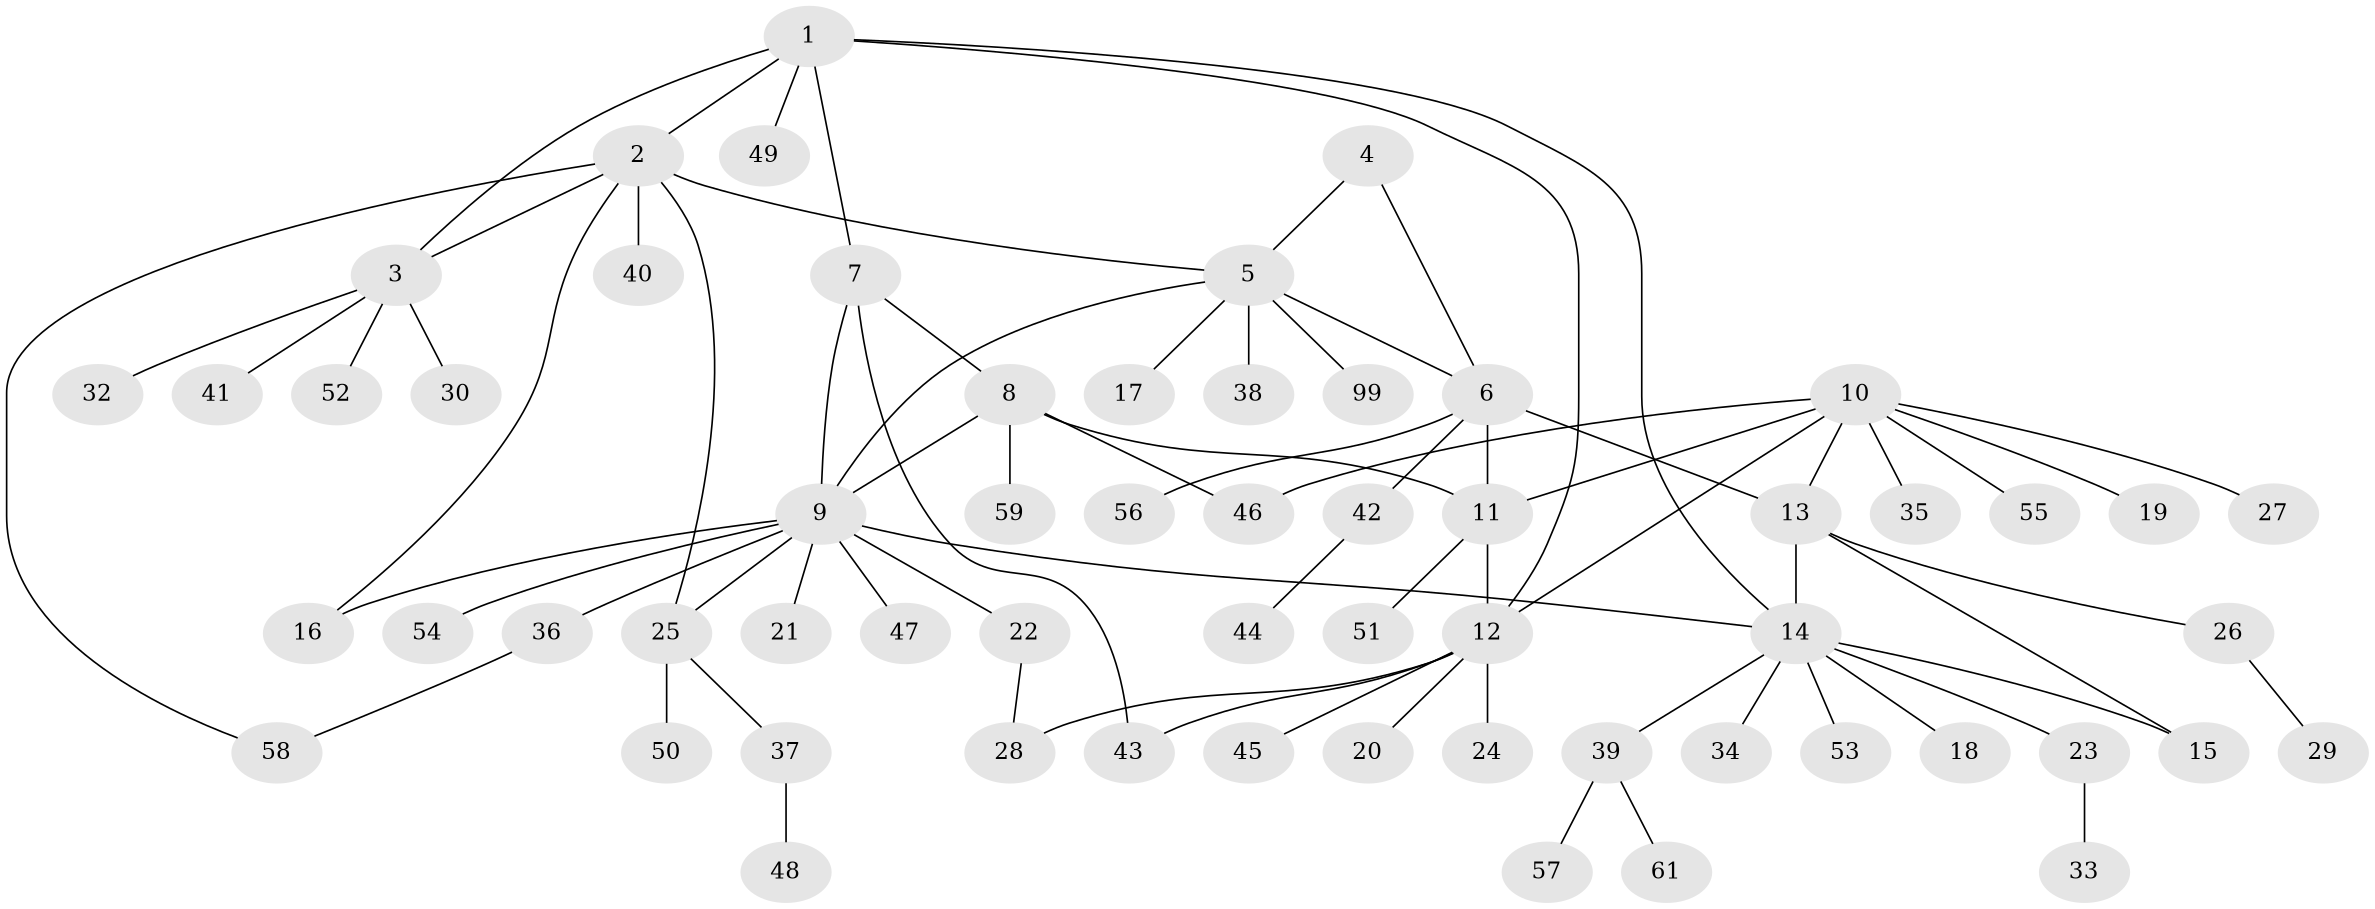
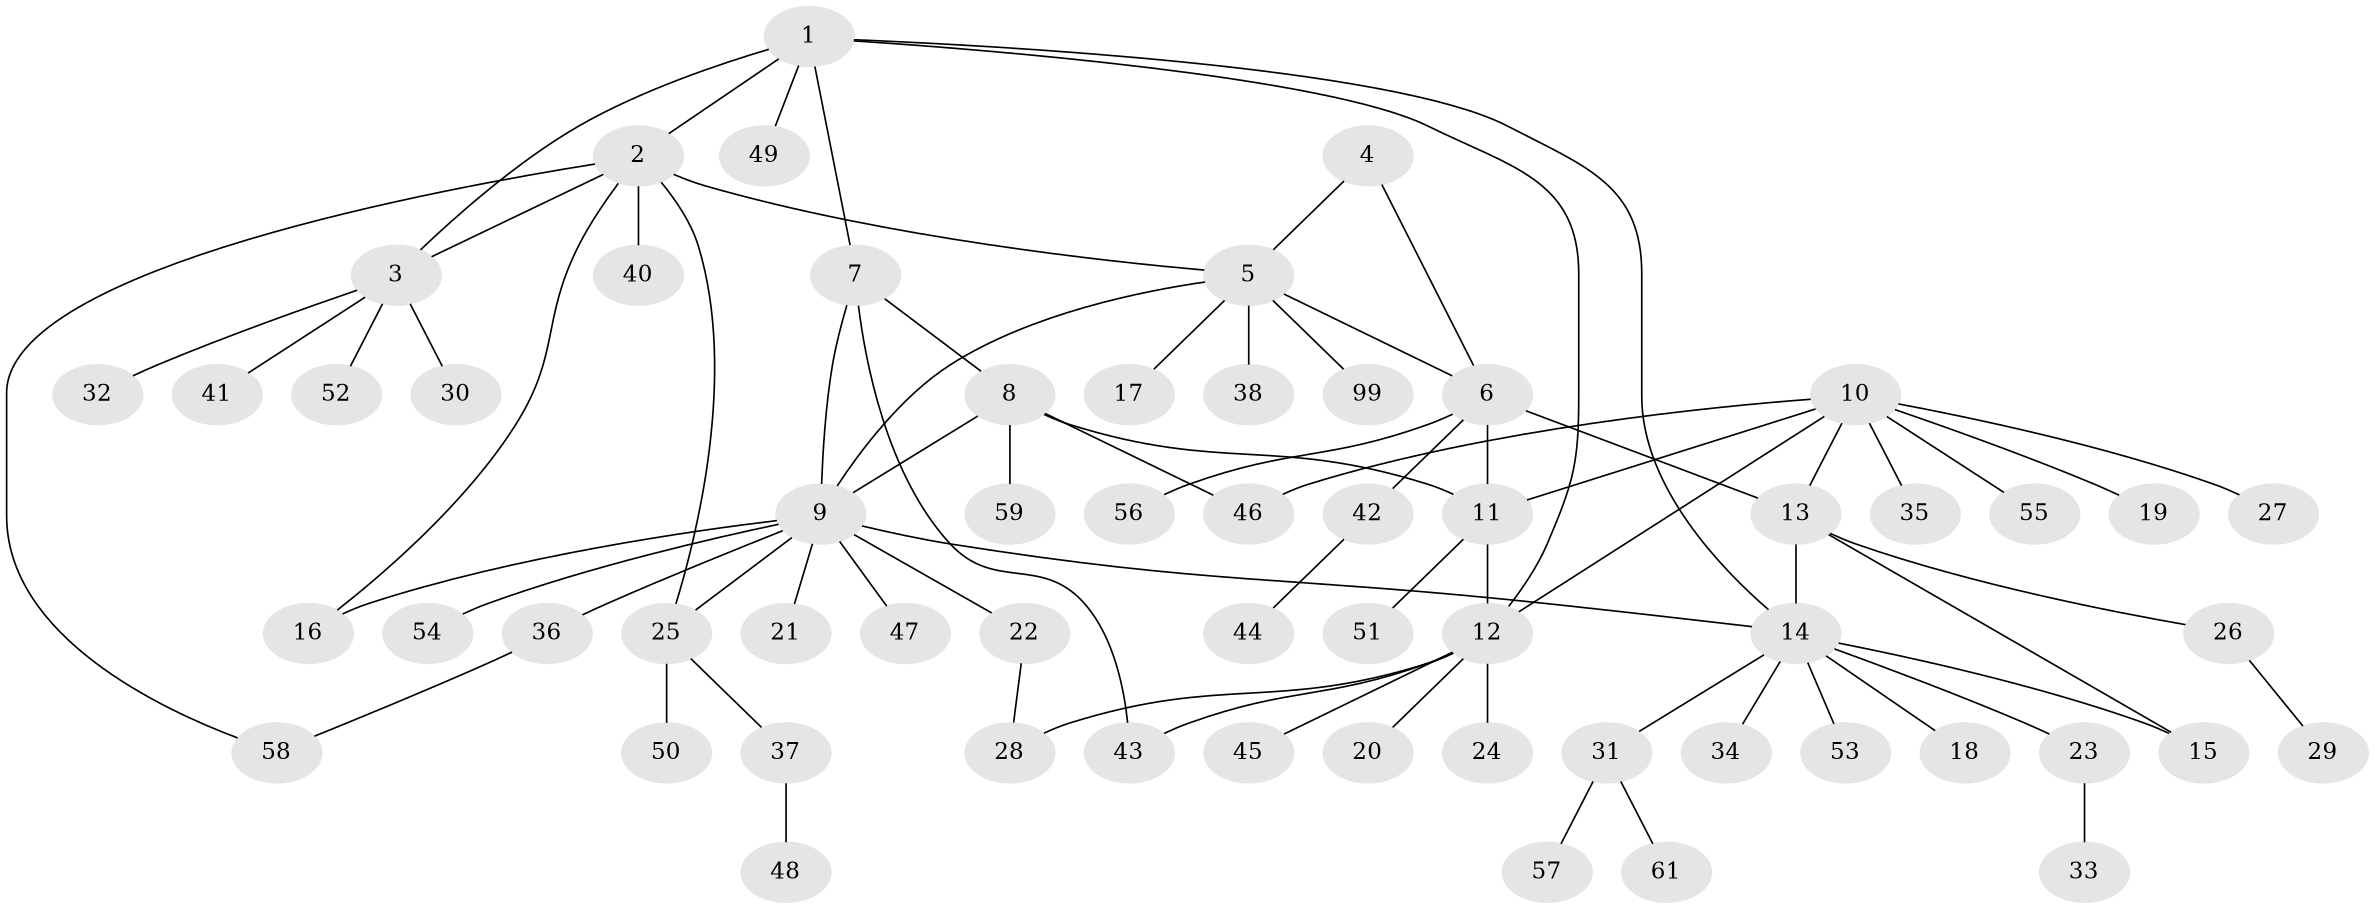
(1607, 753) -> (1607, 753)
